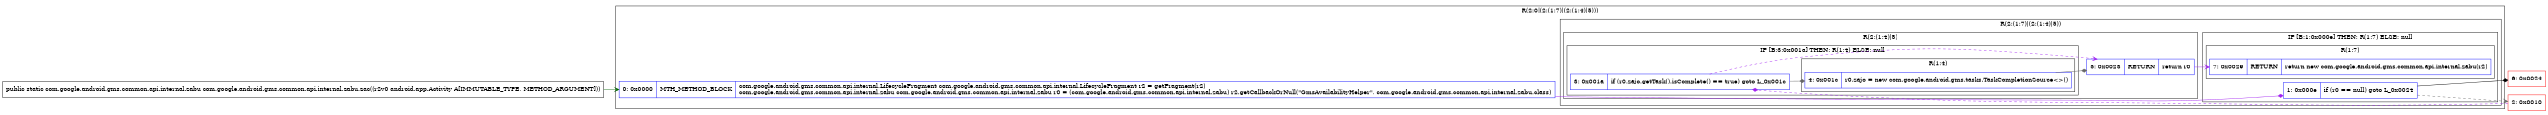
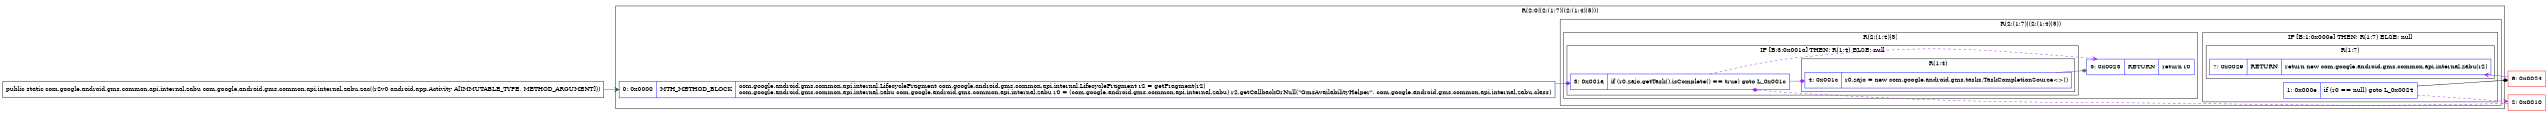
(2200, 67) -> (2498, 76)
(1795, 81) -> (1795, 81)
(2460, 98) -> (2460, 98)
(1917, 100) -> (1560, 83)
